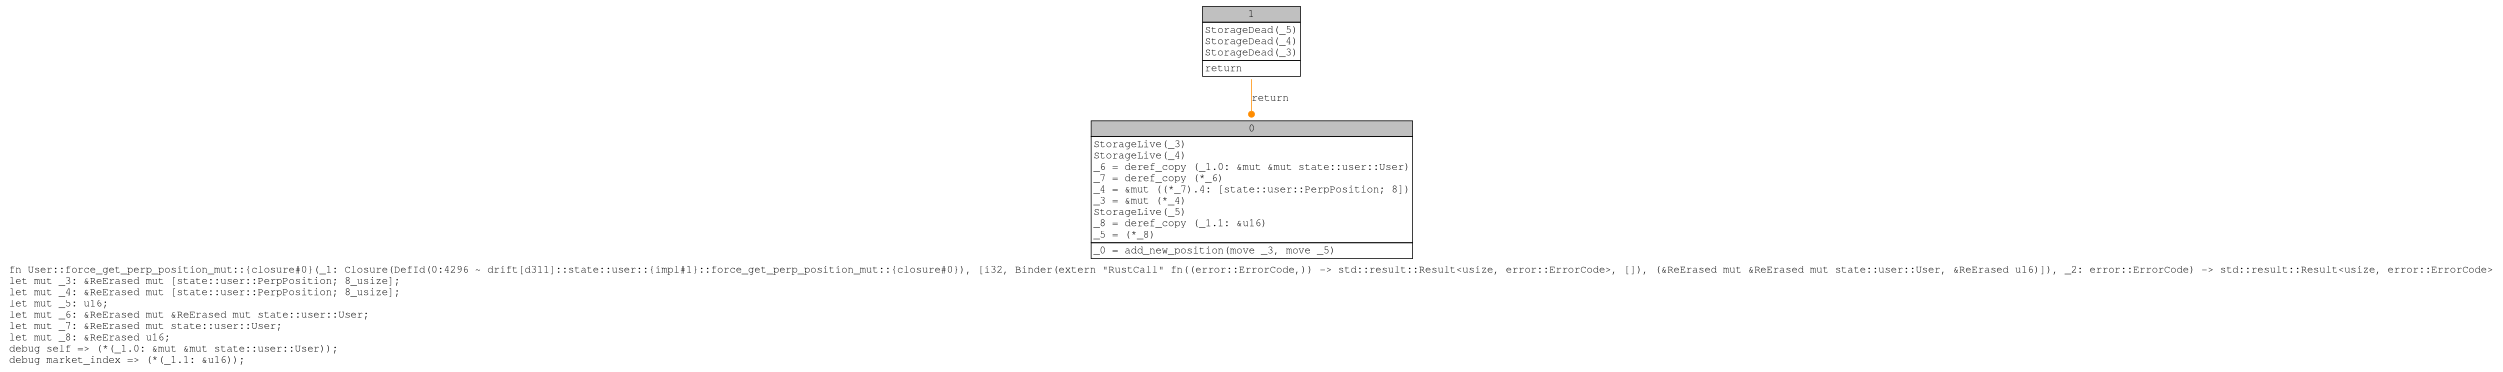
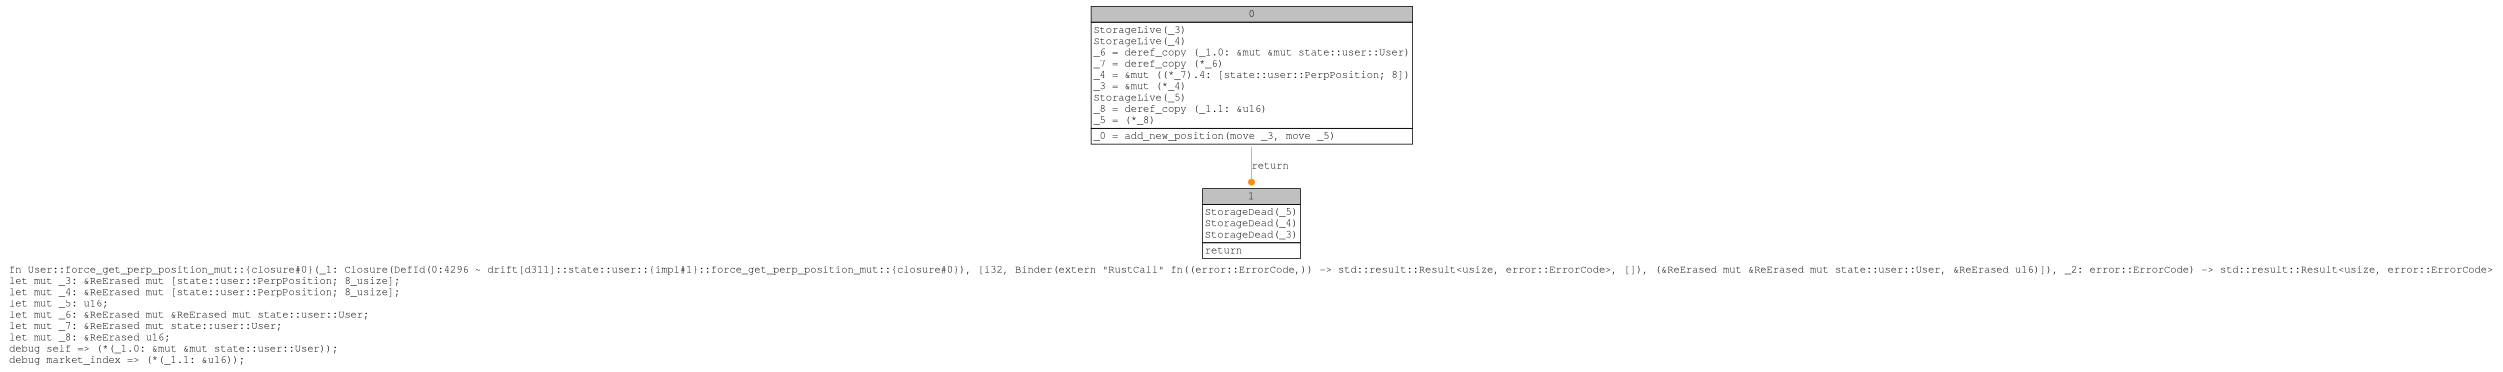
(1251, 95) -> (1251, 163)
